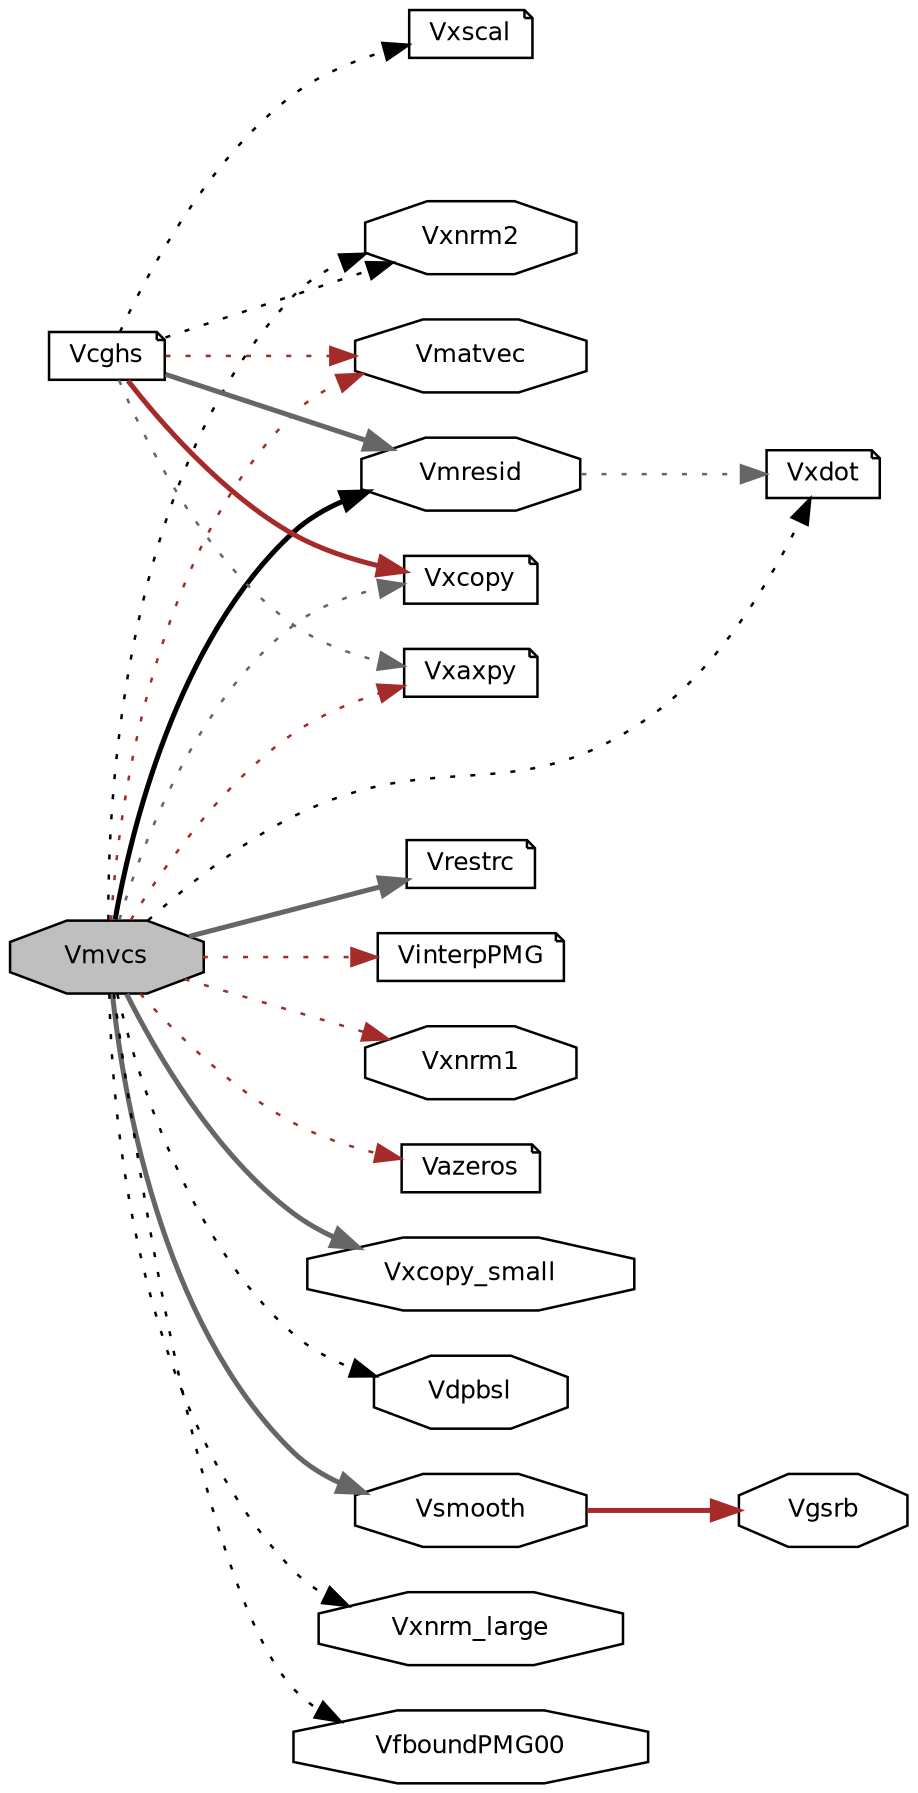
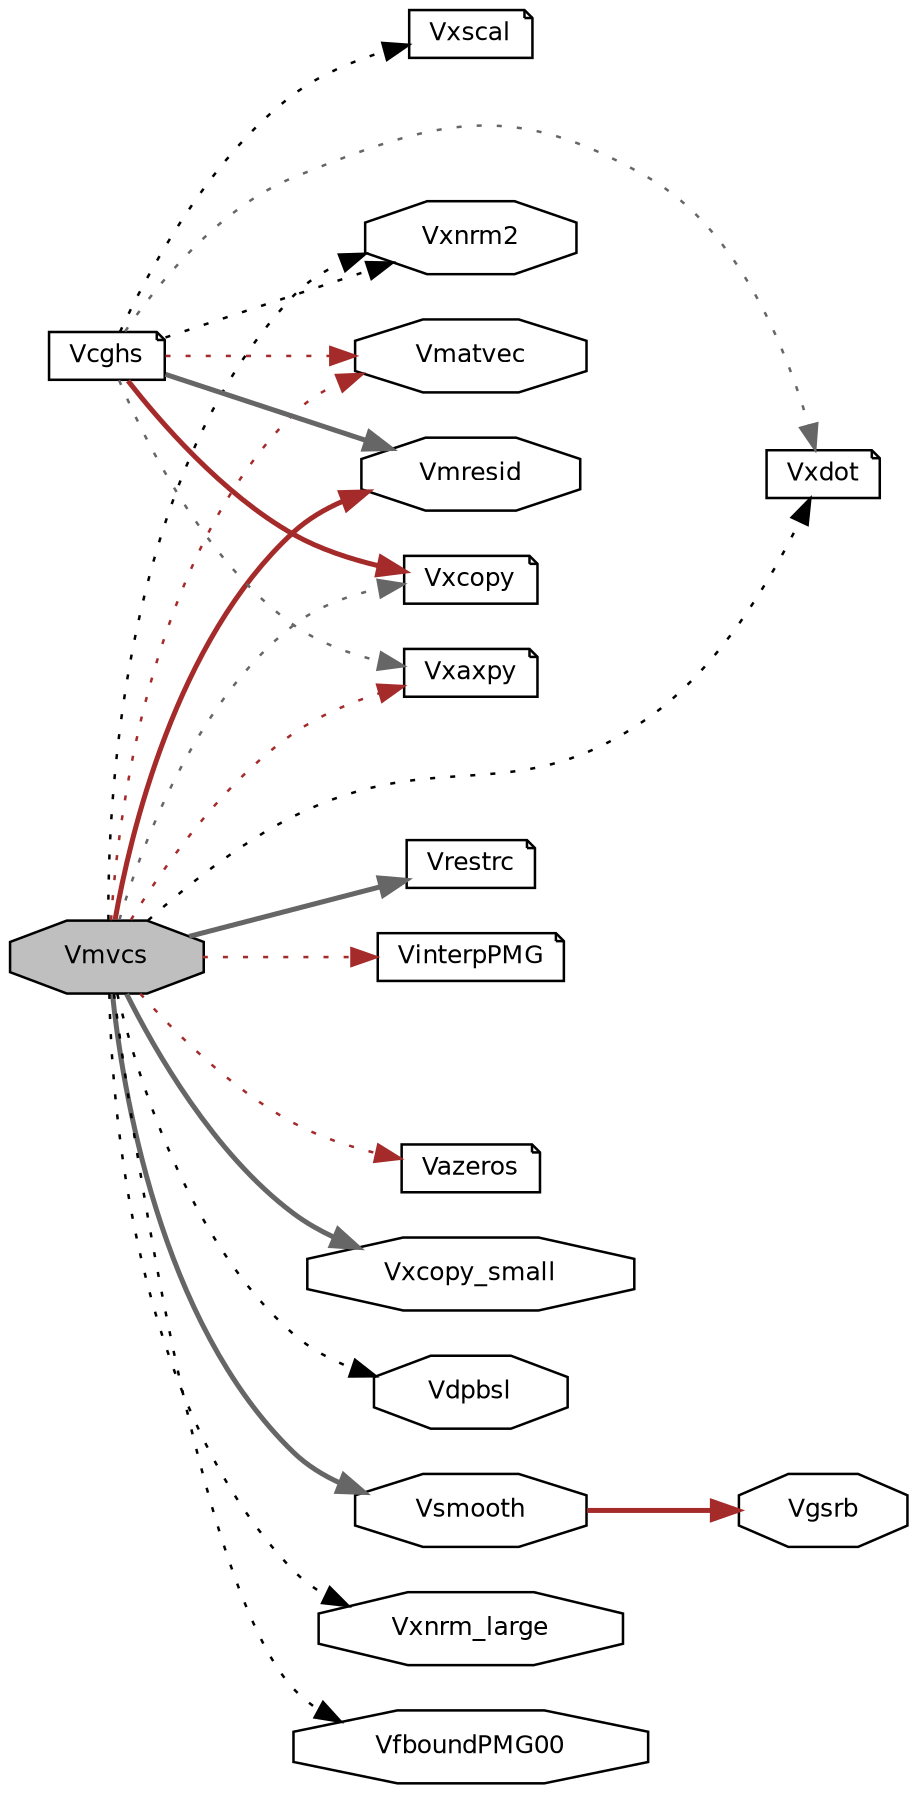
(661, 474) -> (507, 127)
(187, 685) -> (187, 685)
(471, 1063) -> none
